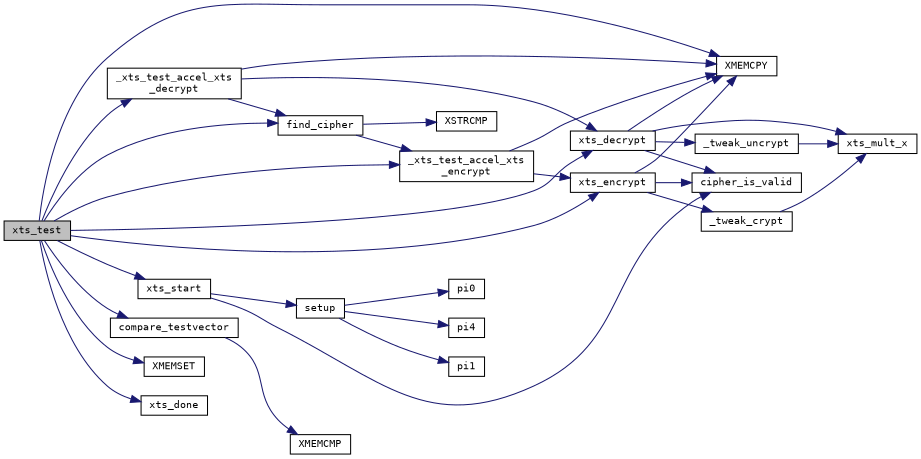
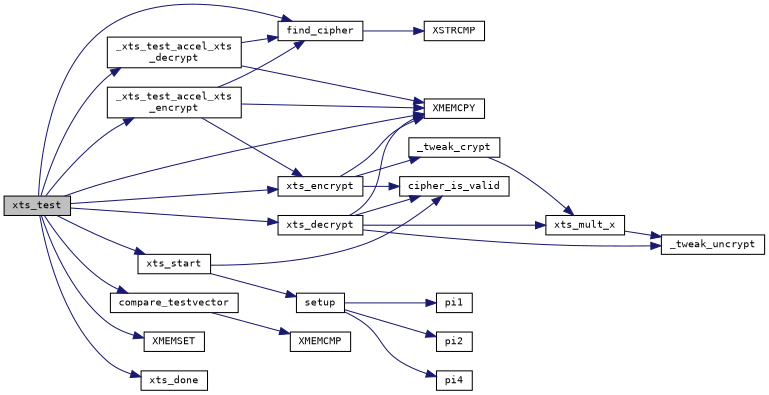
(418, 82) -> none
(379, 142) -> (266, 64)
(813, 144) -> (638, 233)
(467, 289) -> (454, 342)
